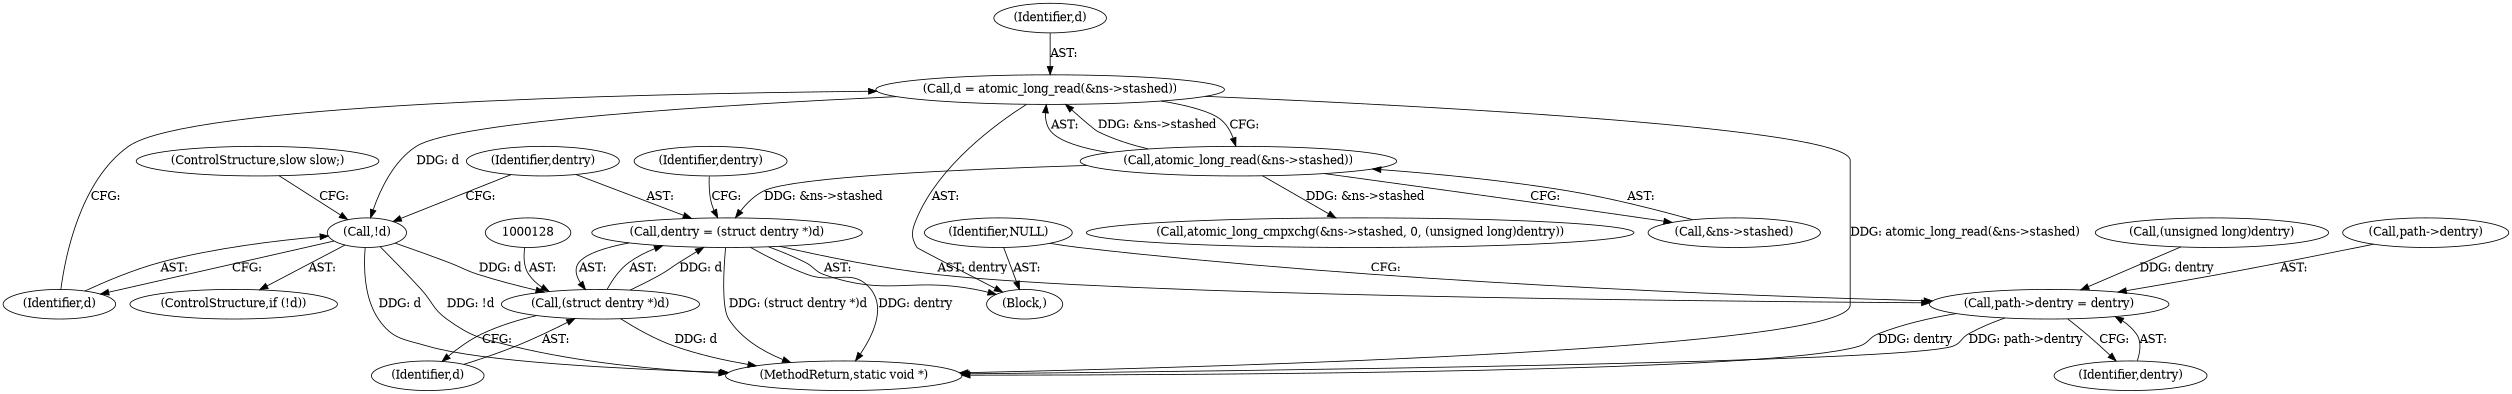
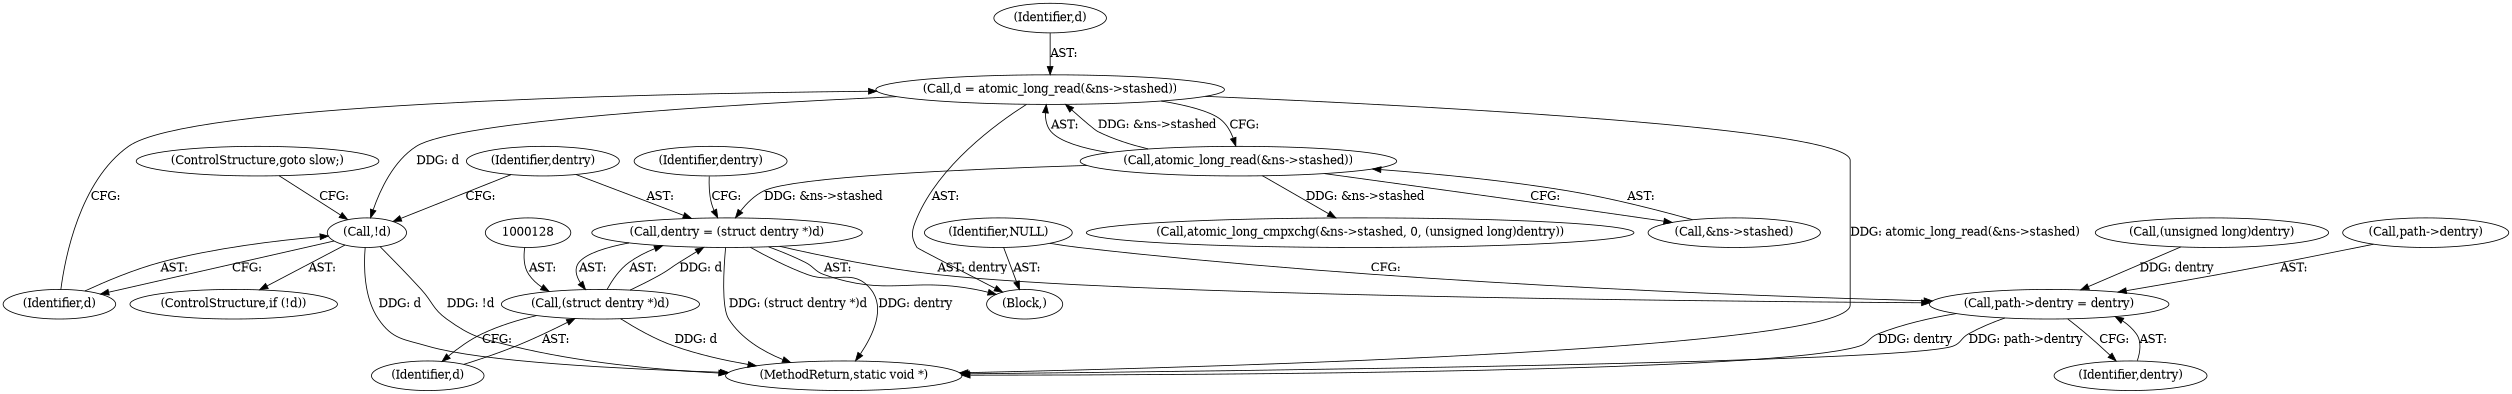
(258, 161) -> (258, 161)
(465, 269) -> none
